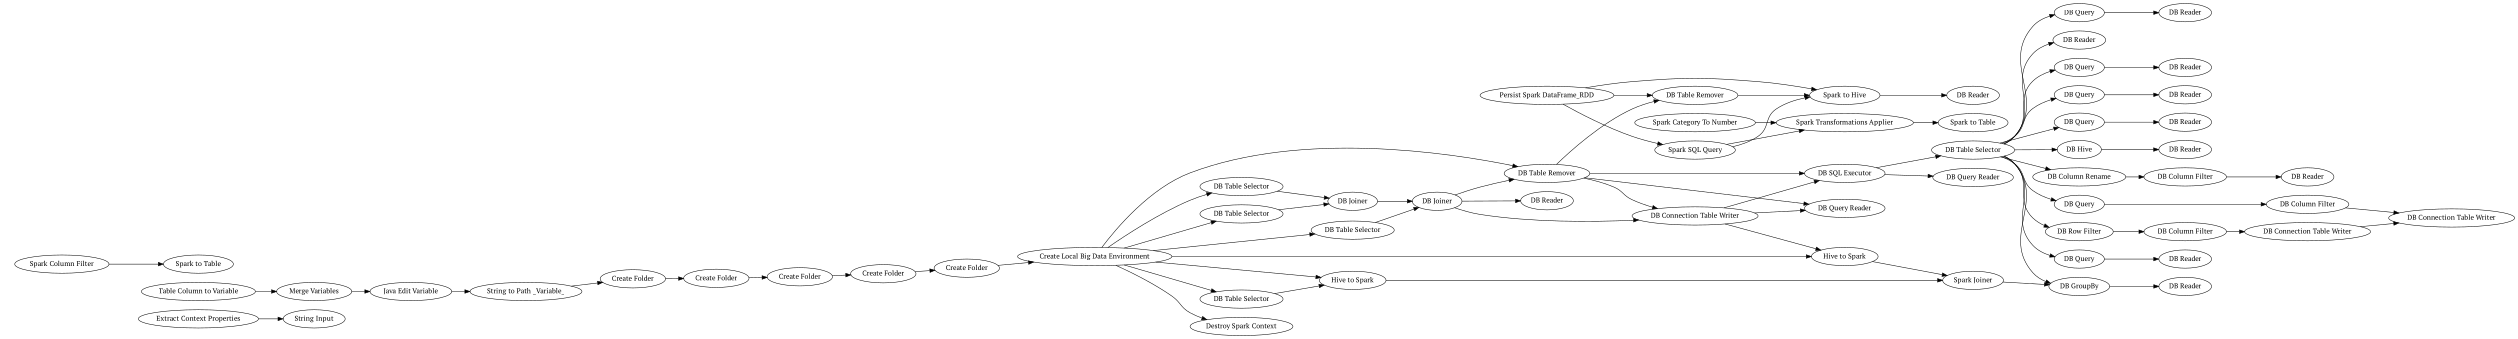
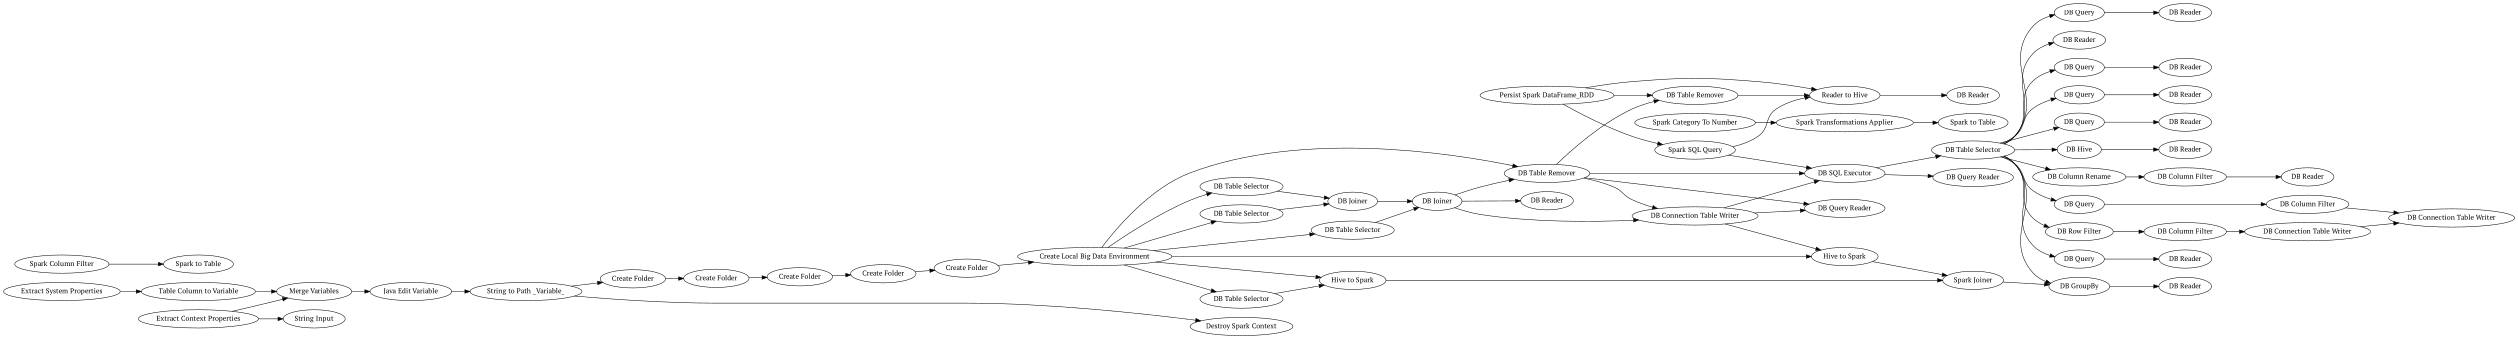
(1845, 95) -> (1845, 95)
(1763, 138) -> (1767, 161)
(1161, 289) -> (885, 303)
none -> (62, 291)
none -> (257, 305)
